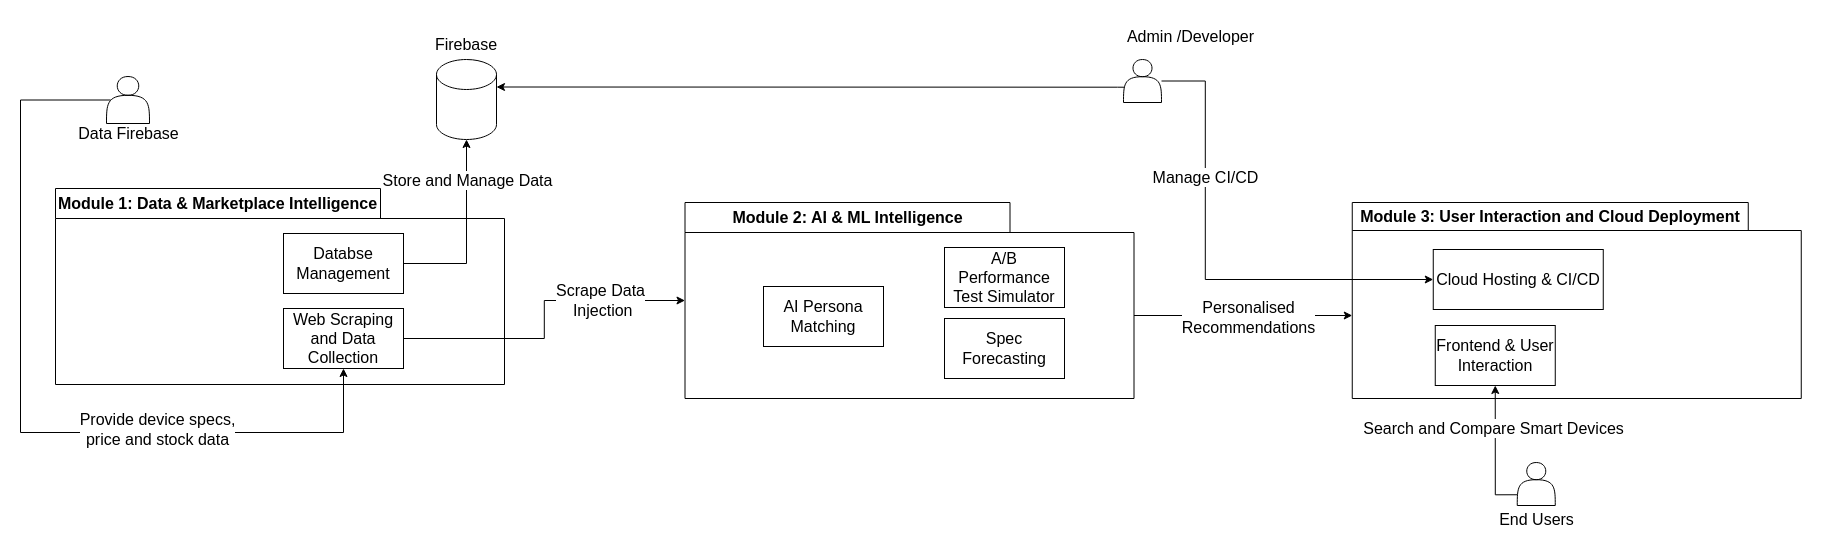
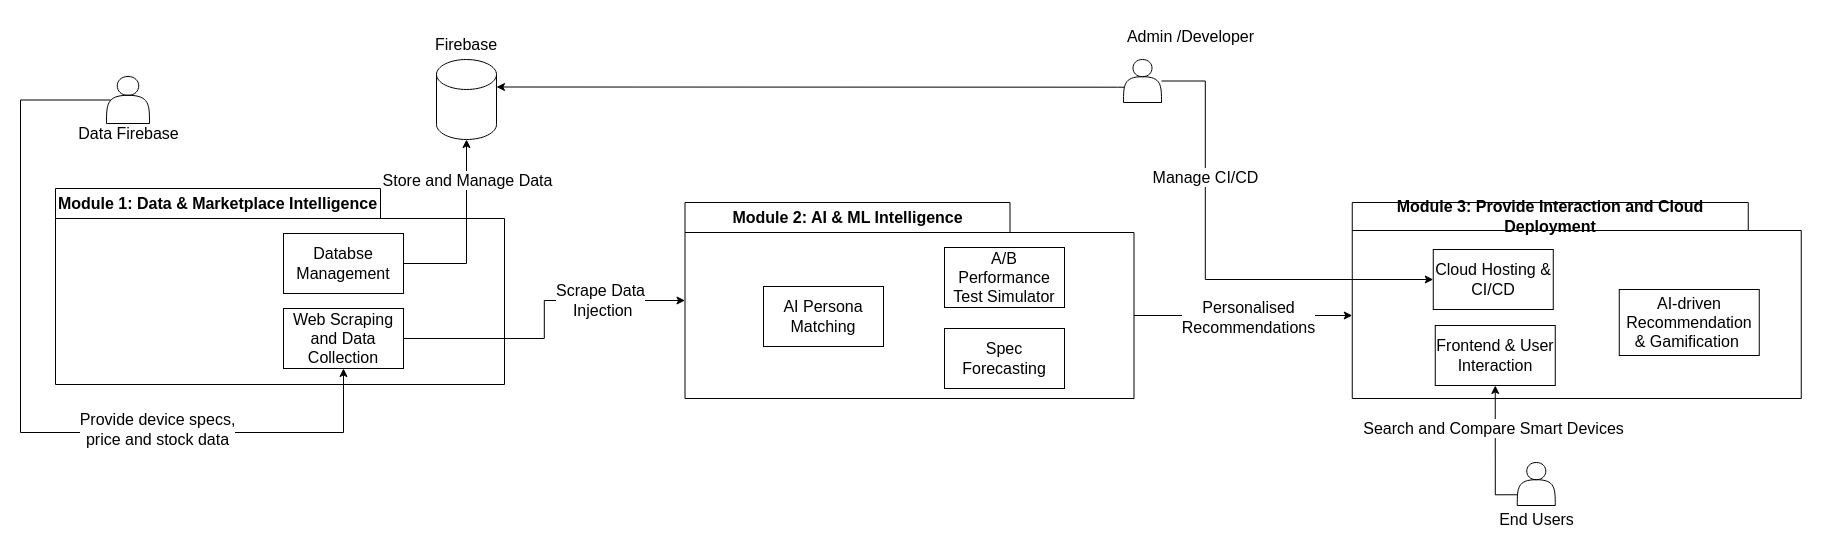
(1551, 217) -> (1551, 217)
(1518, 280) -> (1493, 280)
none -> (1689, 323)
(1005, 349) -> (1005, 359)
